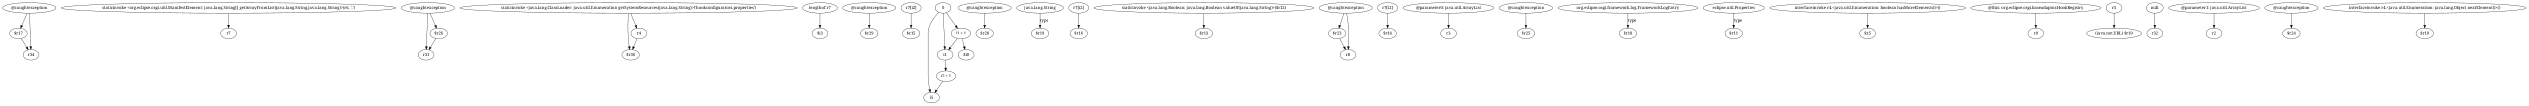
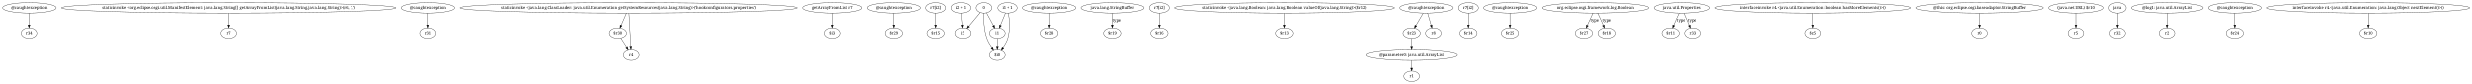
(820, 8) -> (832, 8)
(1040, 8) -> (1112, 8)
(1628, 8) -> (1595, 8)
(1734, 8) -> (1682, 8)
(2036, 8) -> (1980, 8)
(2155, 8) -> (2117, 8)
(2214, 8) -> (2167, 8)
(951, 19) -> (985, 31)
(2114, 19) -> (2076, 19)
(18, 33) -> none
(439, 33) -> none
(1449, 33) -> (1412, 76)
none -> (1584, 33)
none -> (1693, 33)
(635, 43) -> (624, 43)
(1342, 43) -> (1412, 43)
(945, 64) -> (997, 43)
